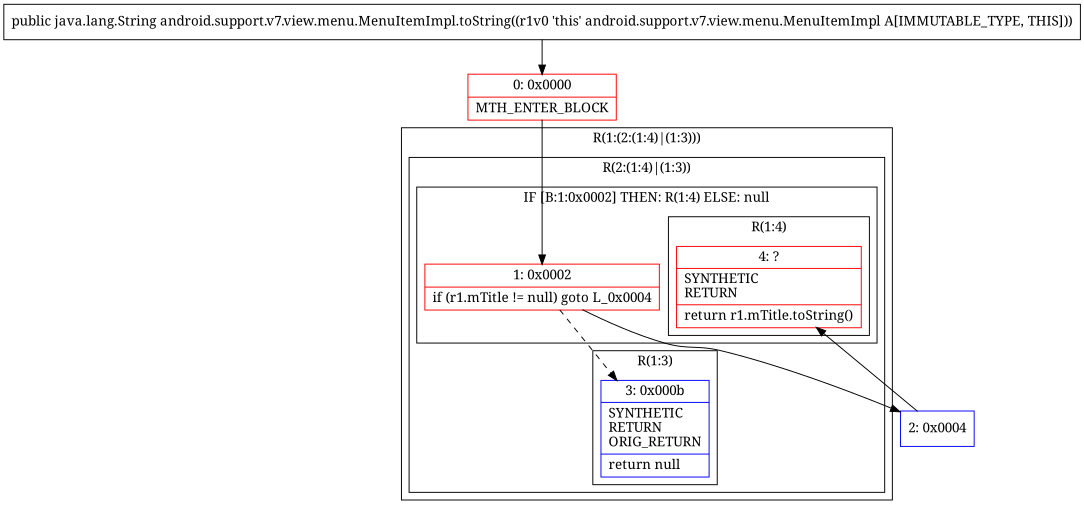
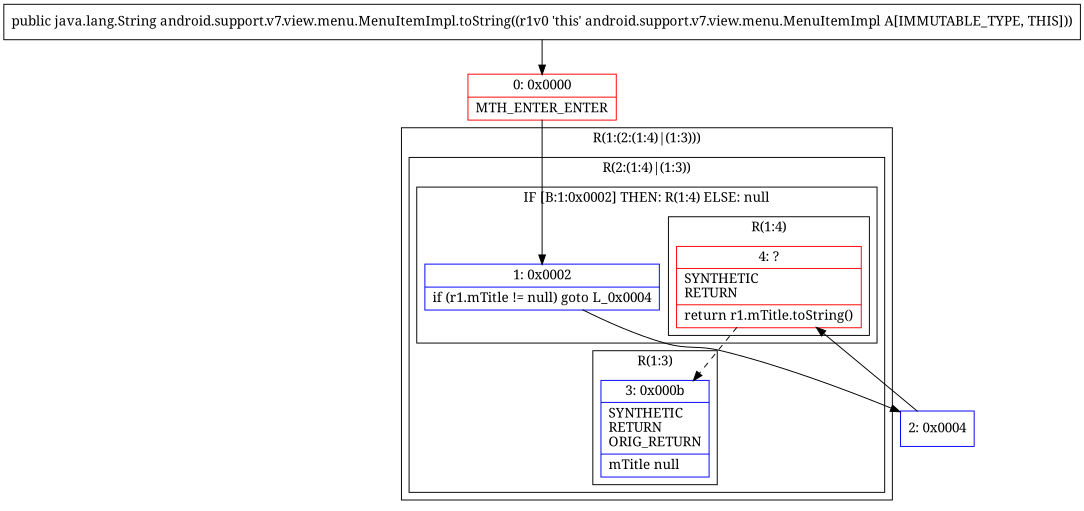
(542, 108) -> (542, 108)
(542, 287) -> (542, 287)
(581, 337) -> (711, 360)
(645, 465) -> (645, 465)
